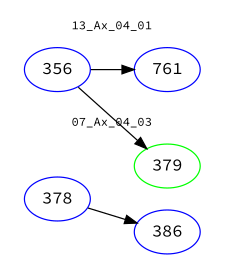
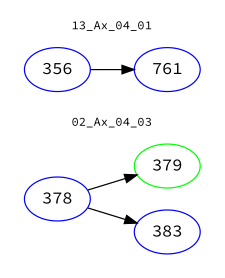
(114, 119) -> (107, 184)
(112, 123) -> (112, 123)
(167, 232) -> (167, 232)
